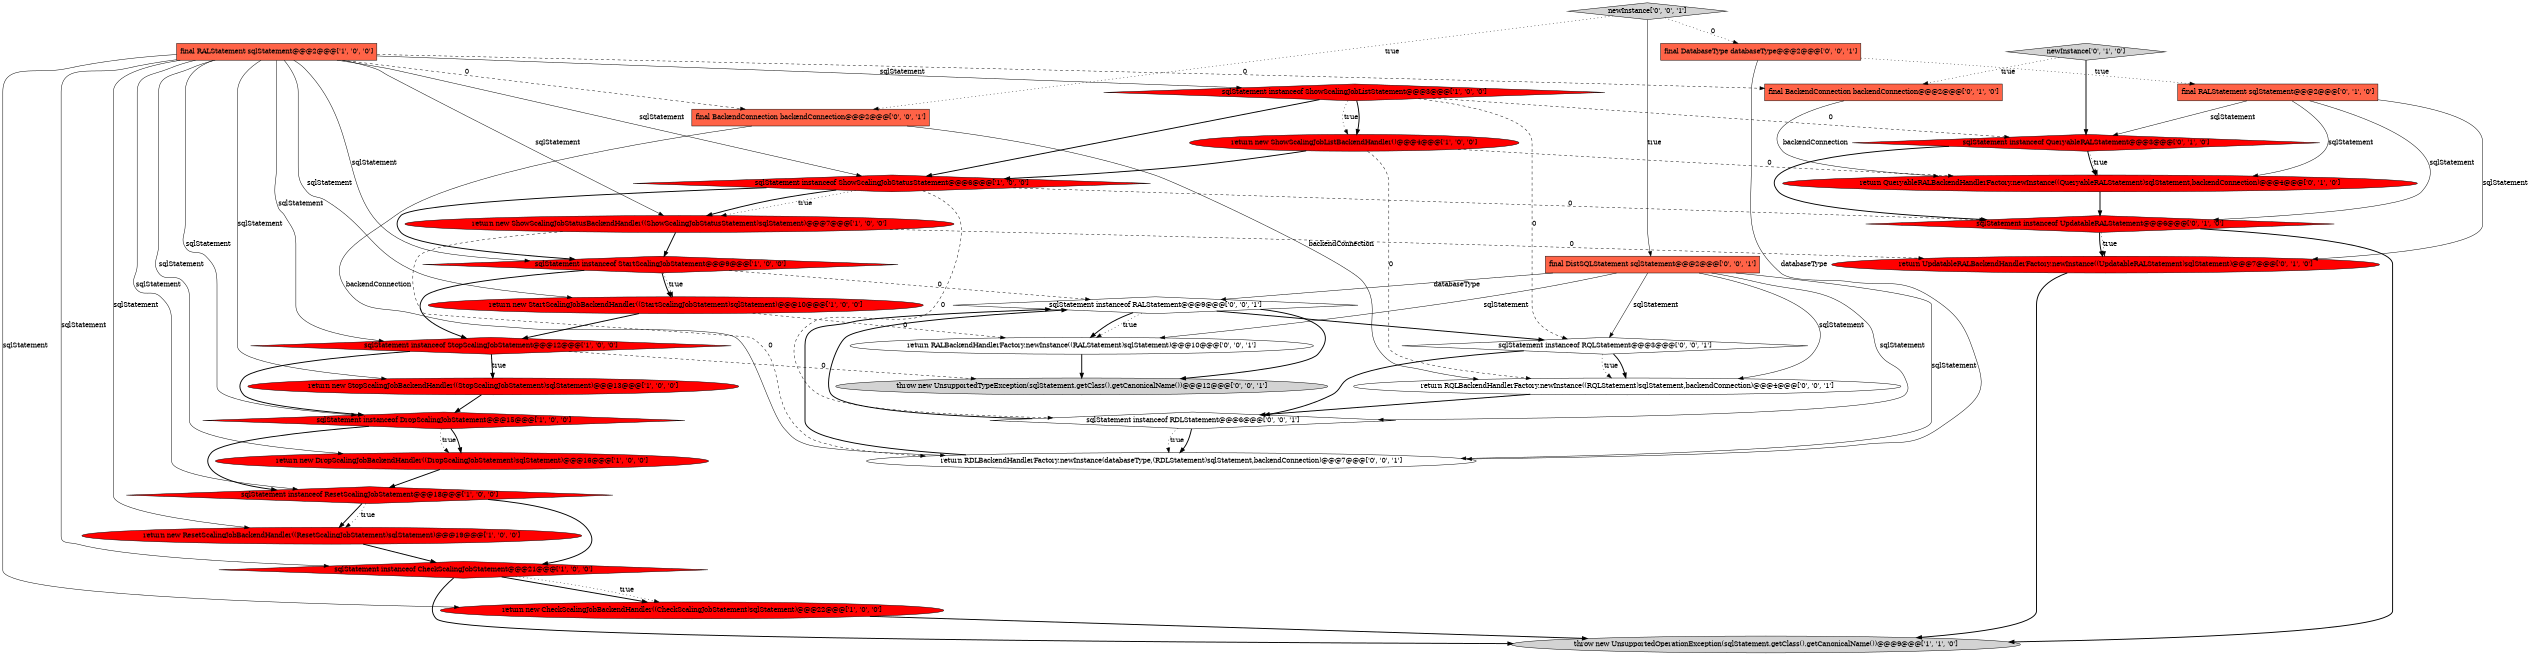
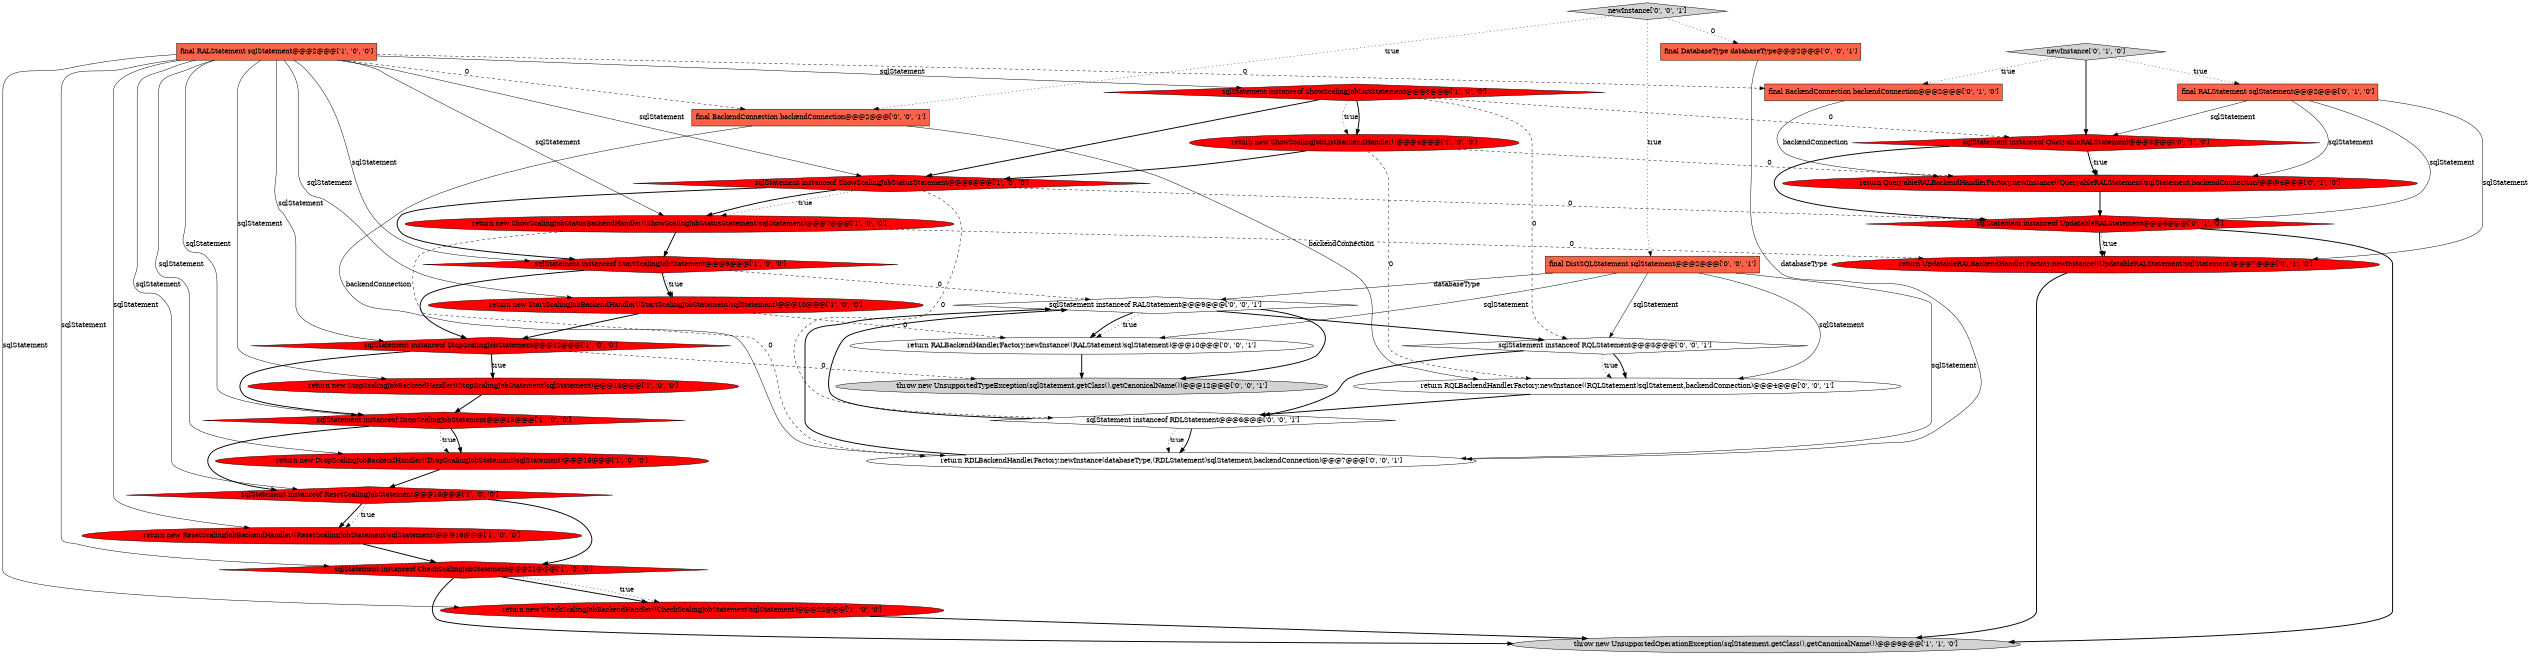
(2025, 69) -> (2173, 70)
(1647, 136) -> (1647, 136)
(1772, 411) -> none
